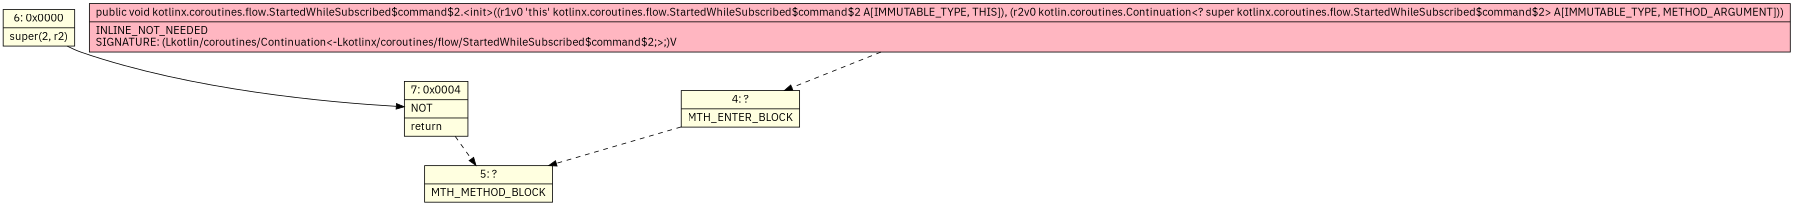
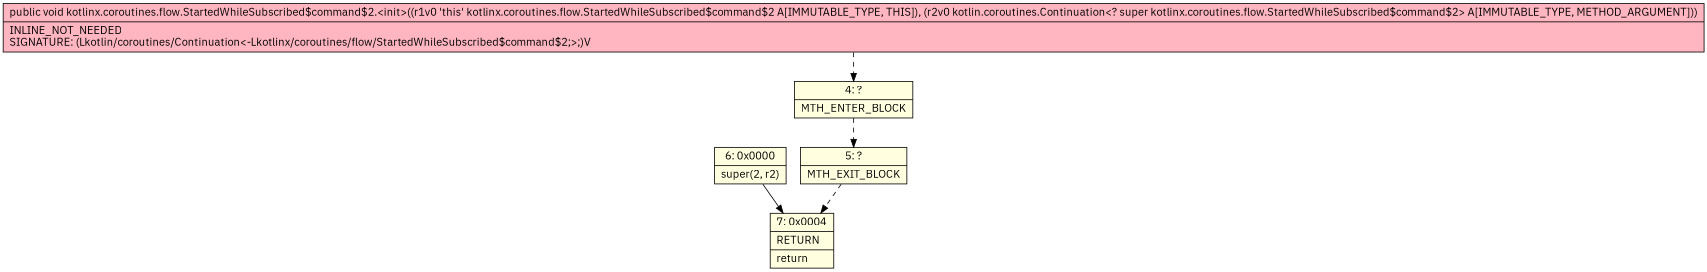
(422, 108) -> (798, 240)
(463, 148) -> (833, 195)
(489, 193) -> (854, 174)
